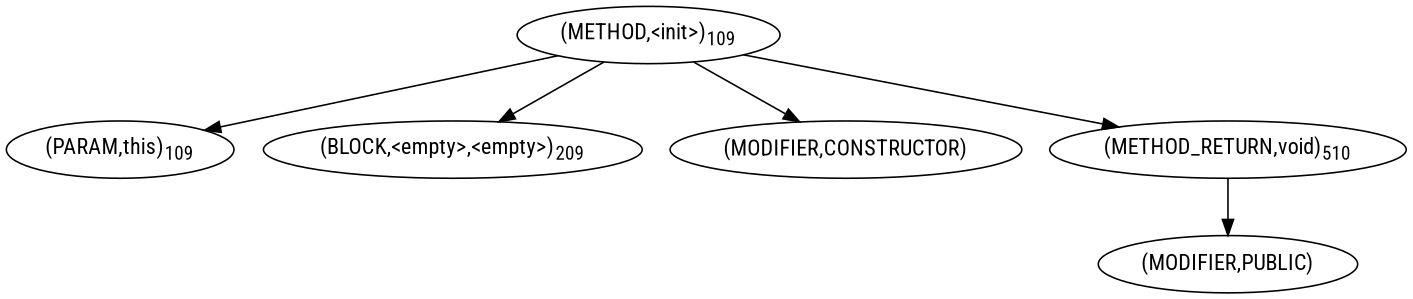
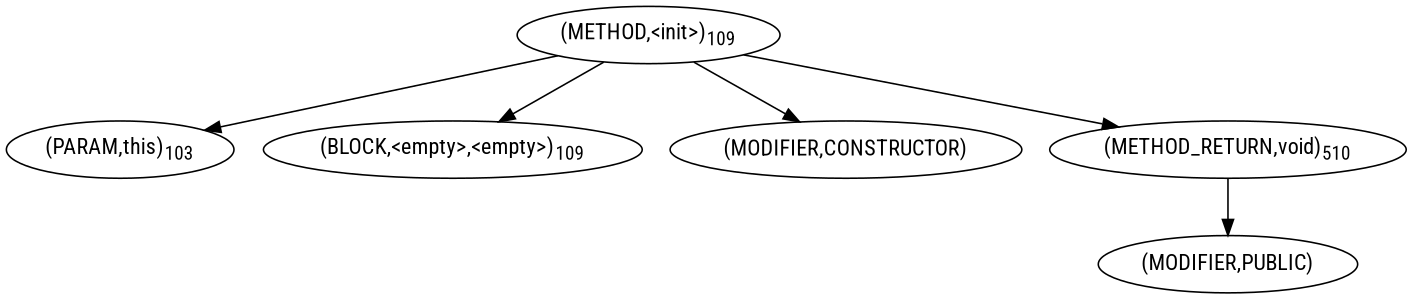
(180, 147) -> (180, 147)
(571, 147) -> (571, 147)
